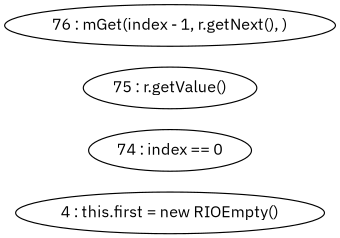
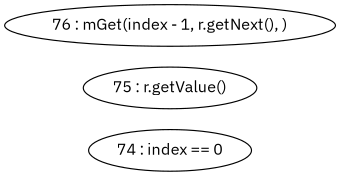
(170, 213) -> none
